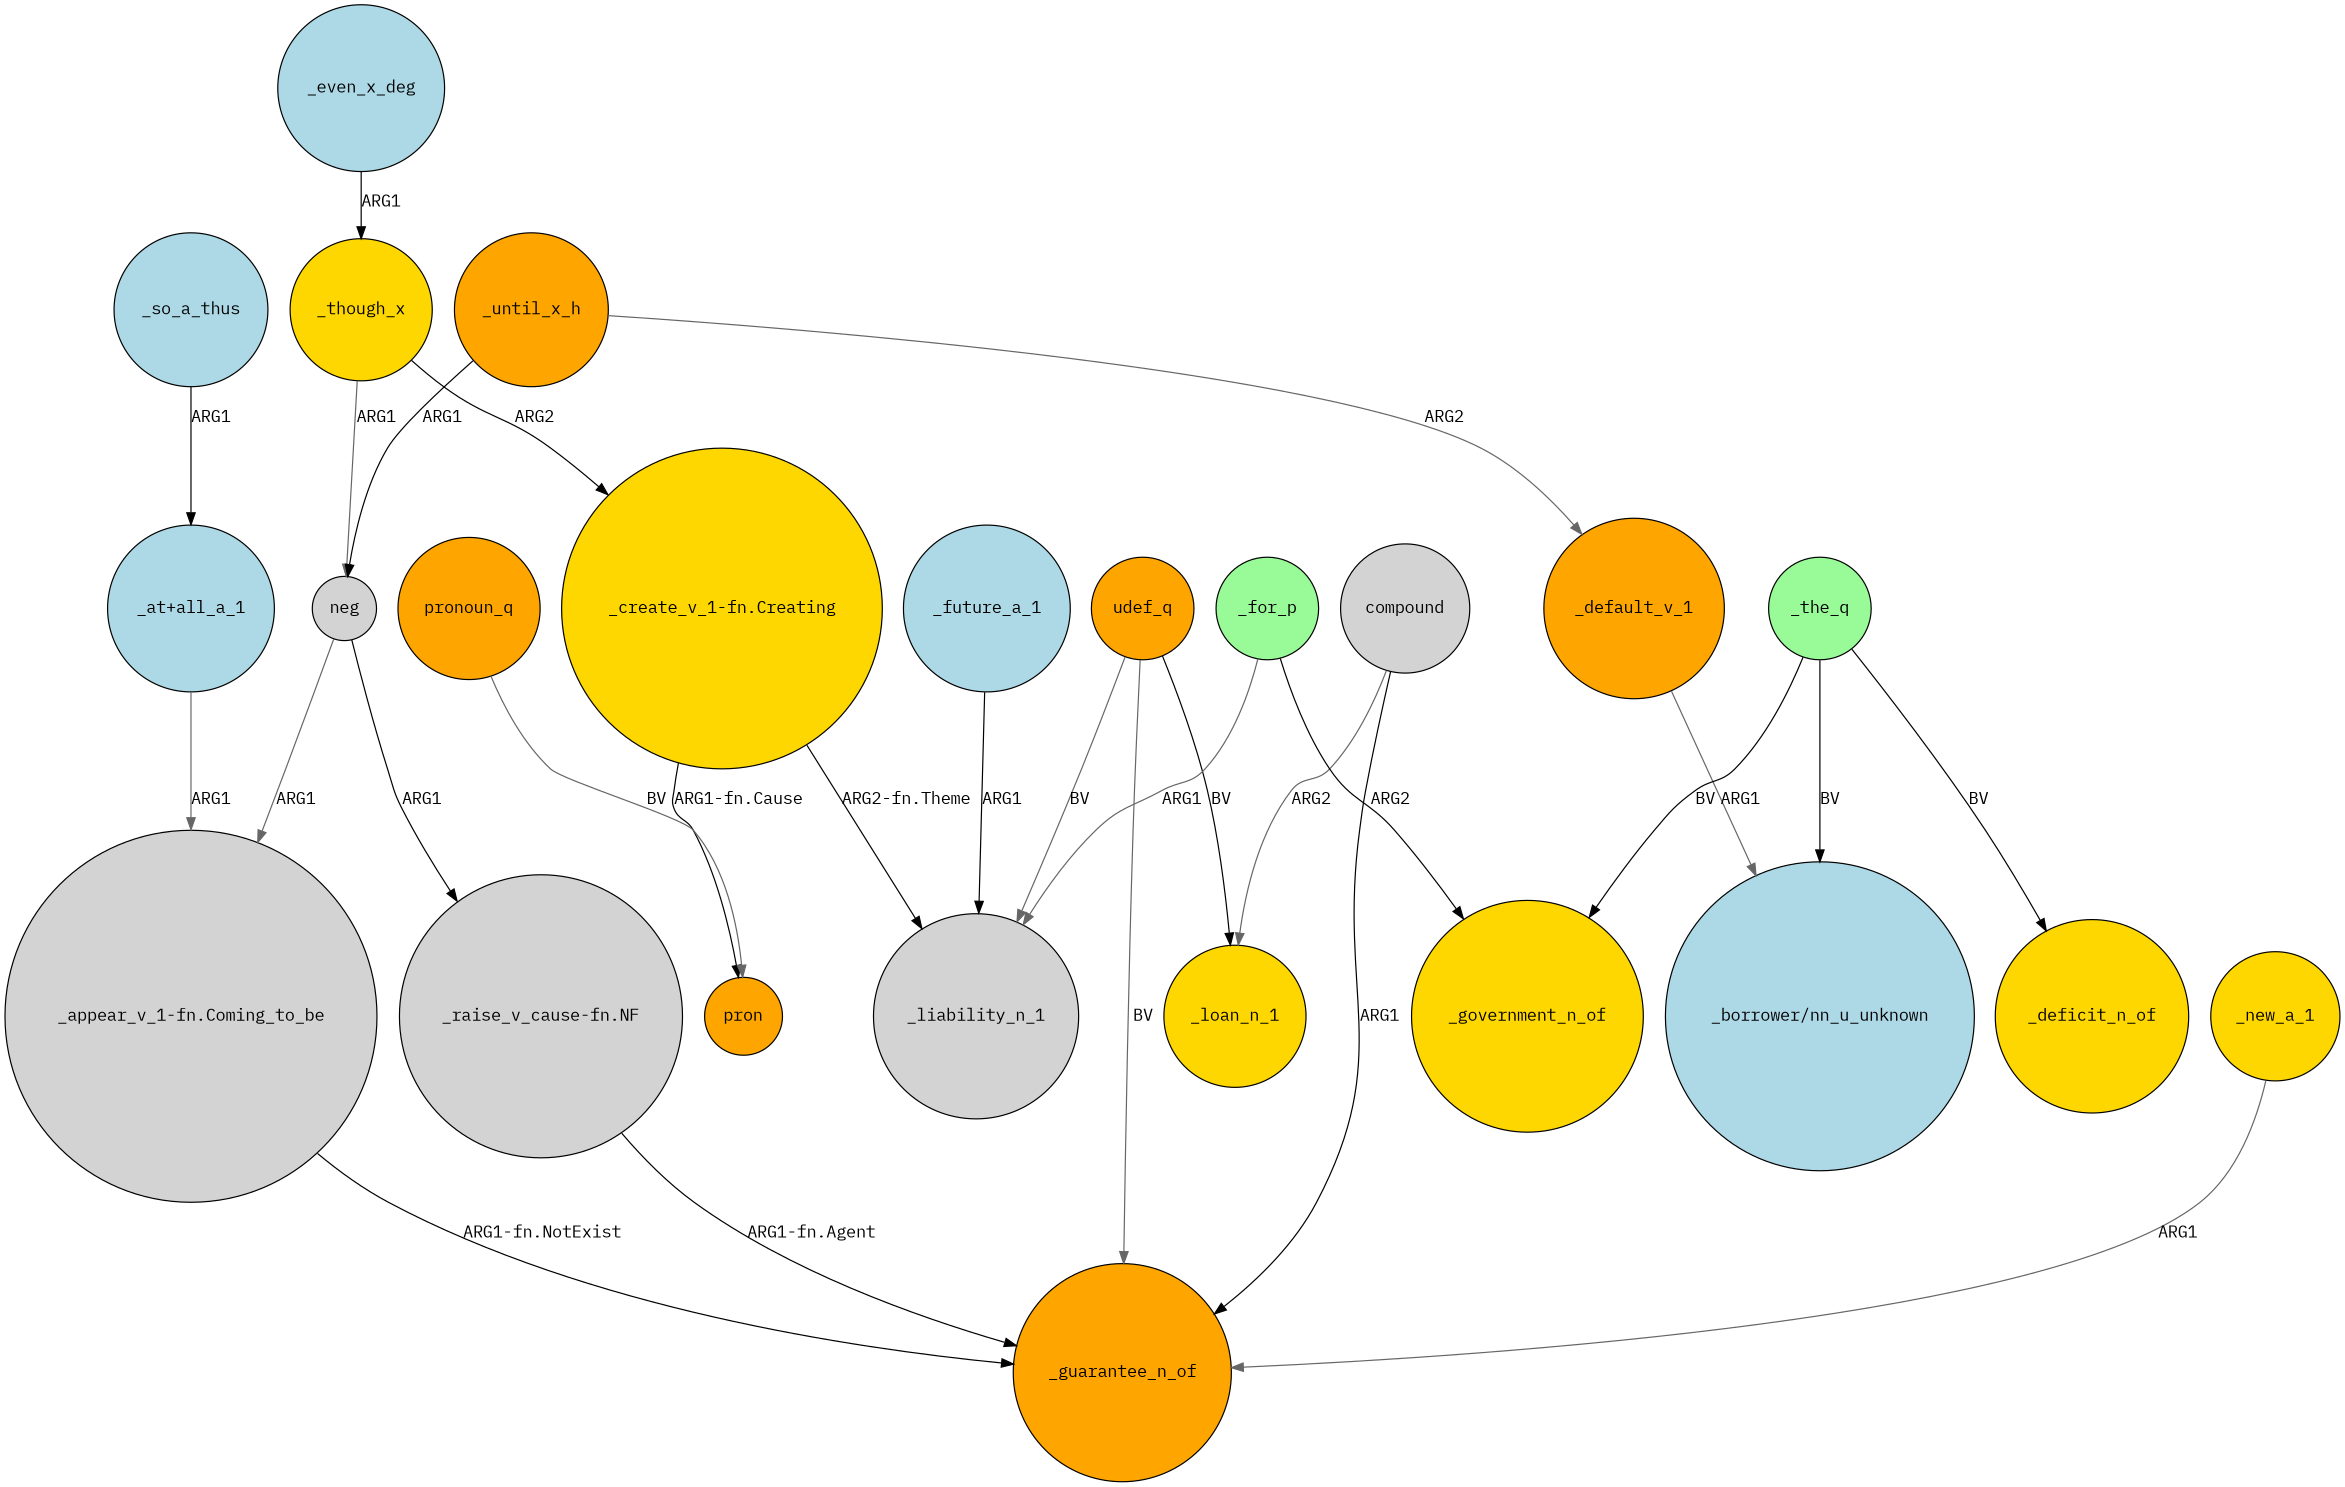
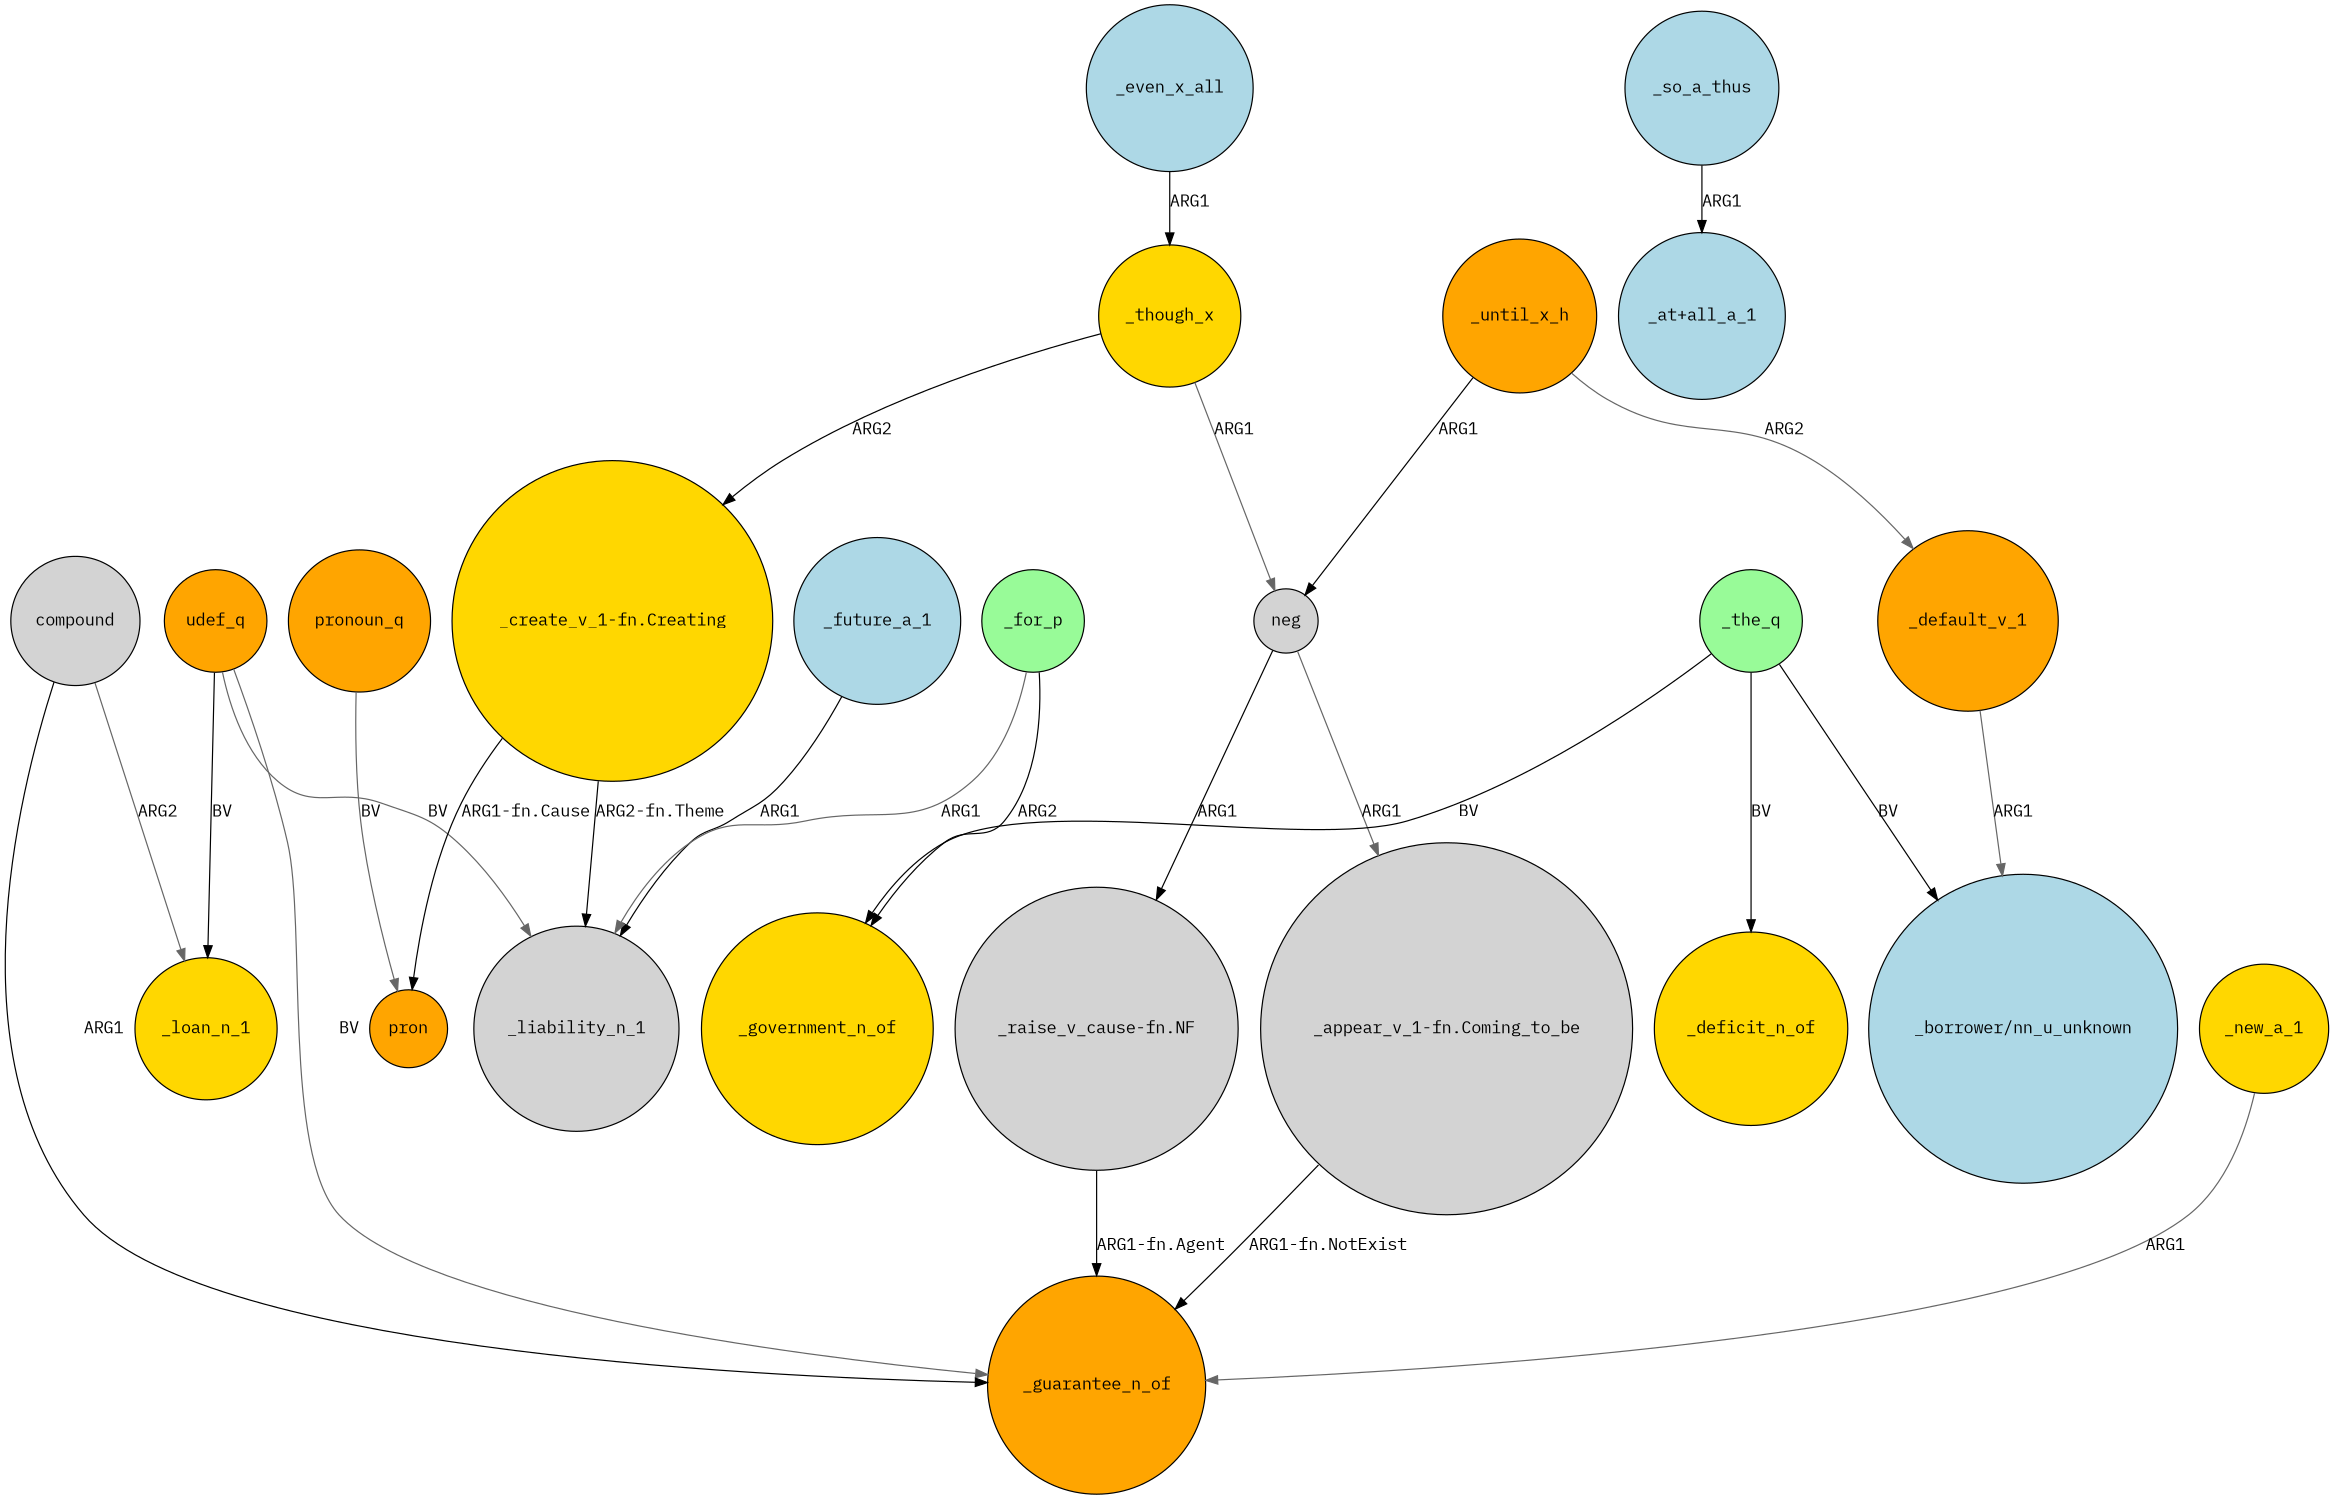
(361, 88) -> (1170, 88)
(191, 755) -> none
